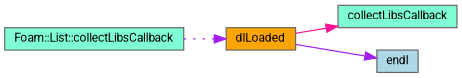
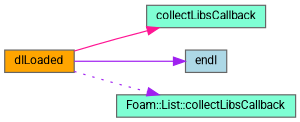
(199, 39) -> (111, 82)
